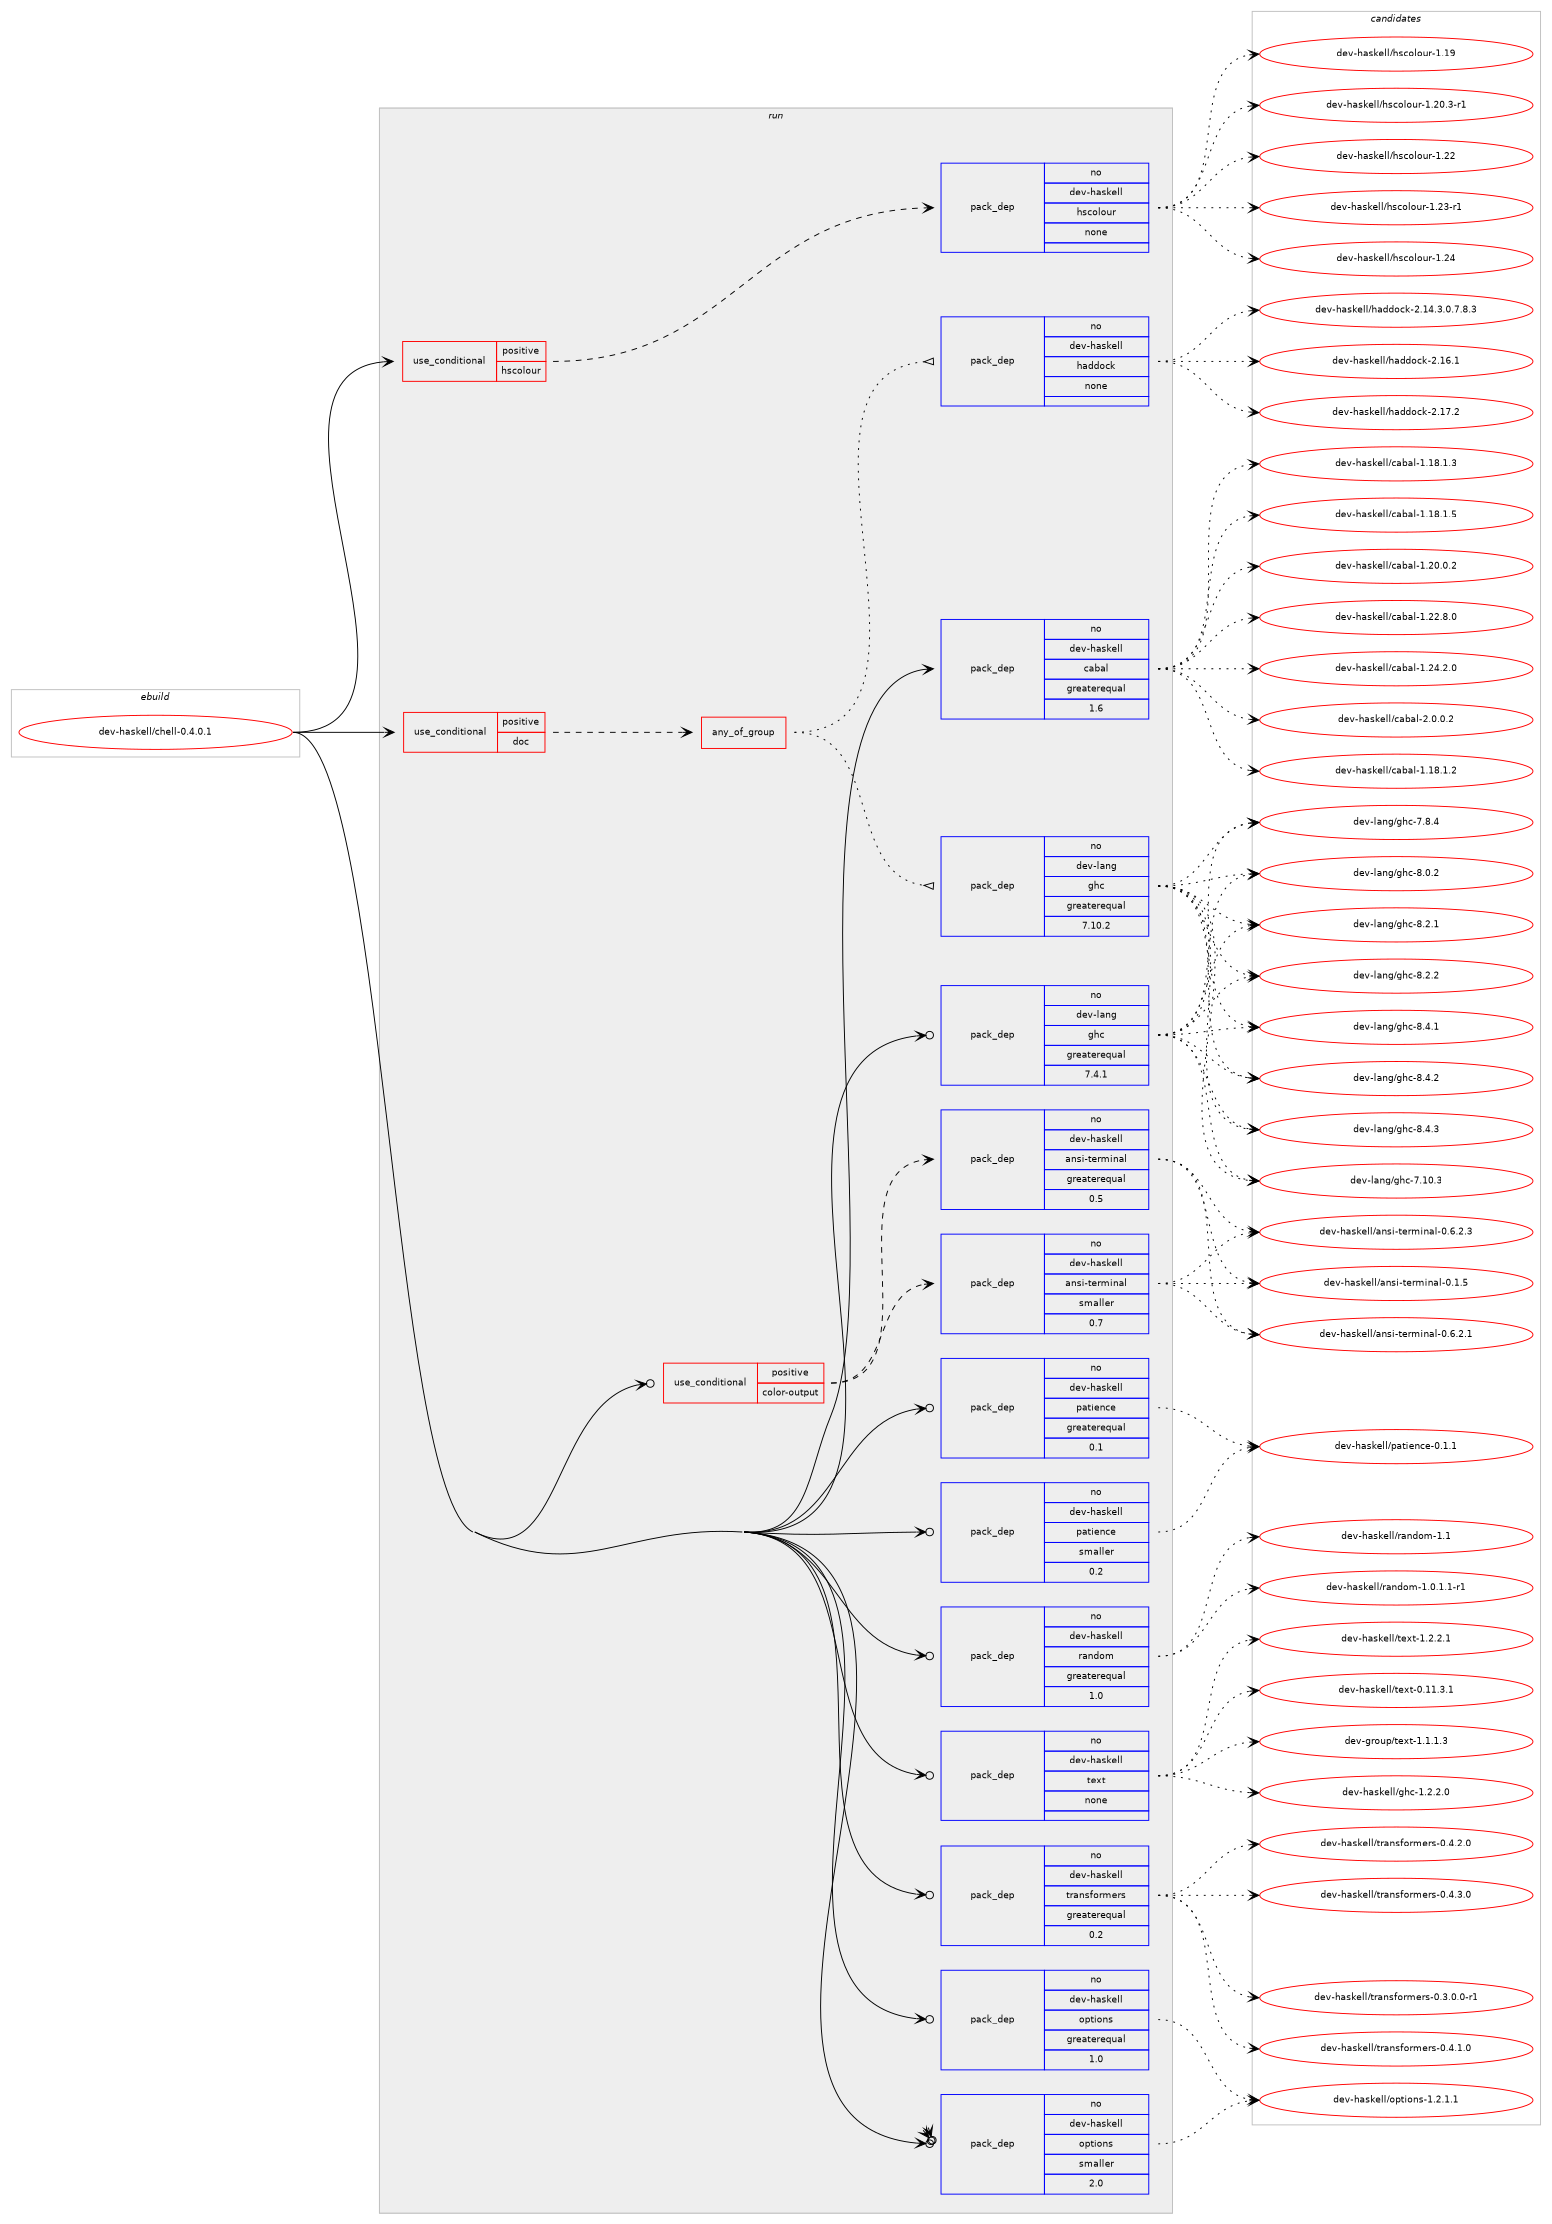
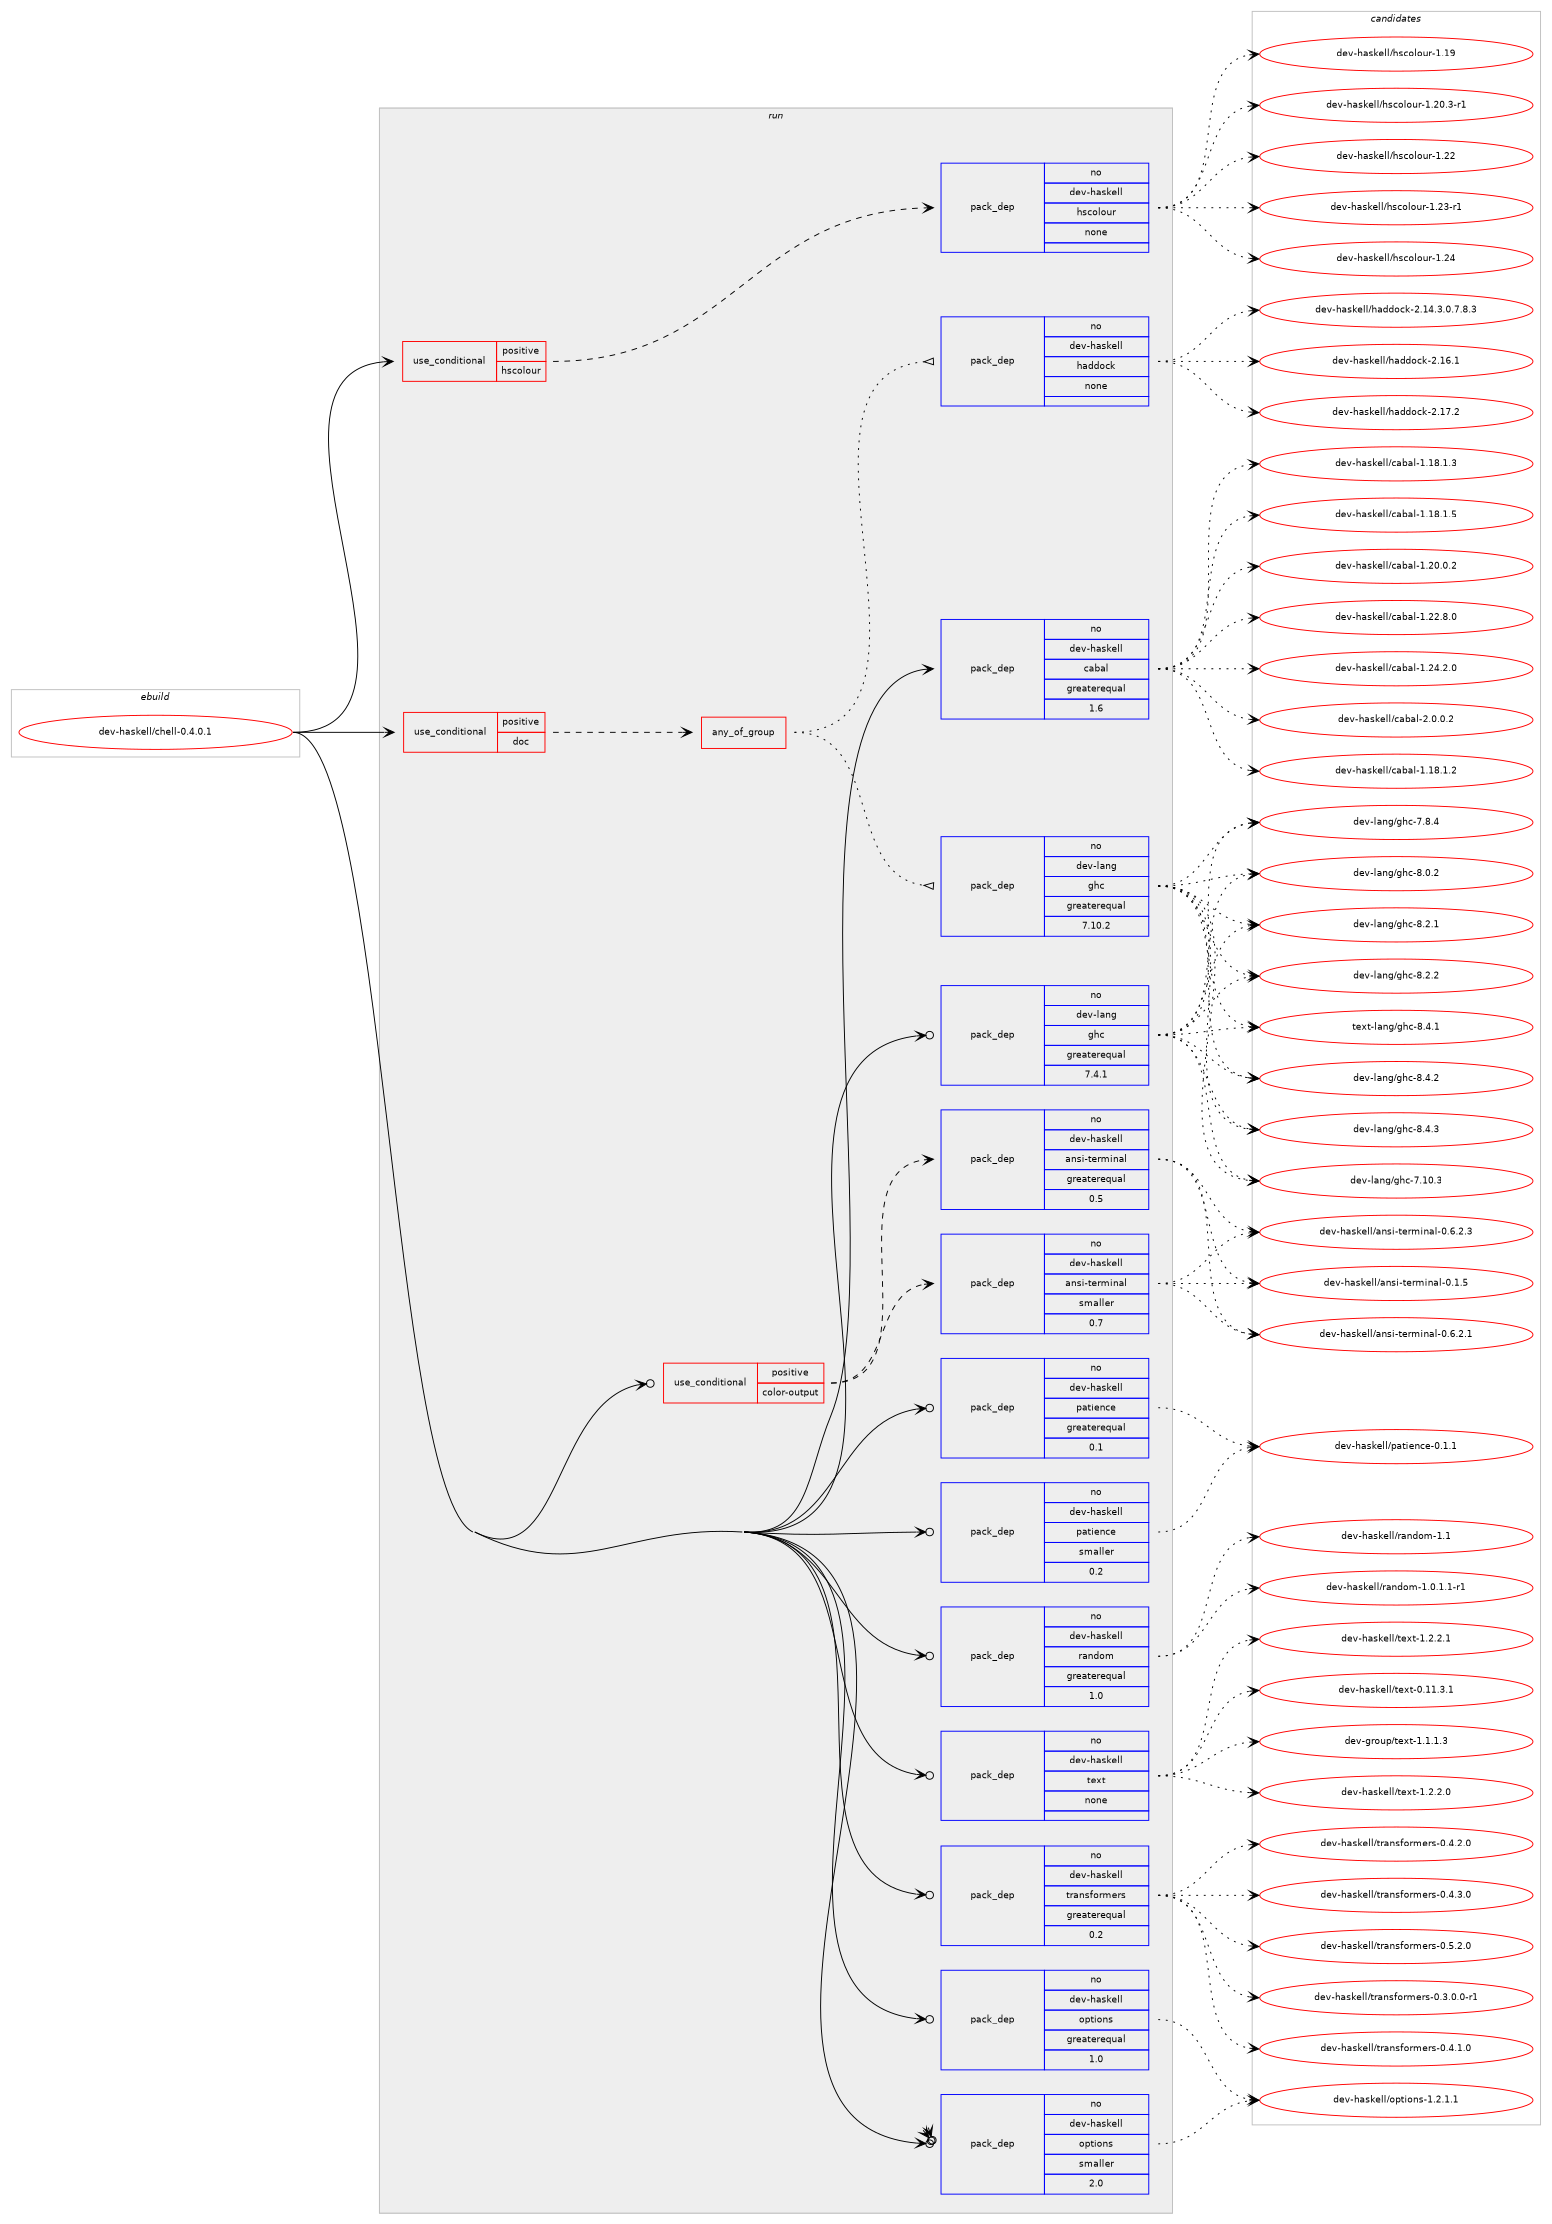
(1396, 1027) -> (1396, 1027)
(1396, 1793) -> (1396, 1793)
none -> (1396, 1947)
